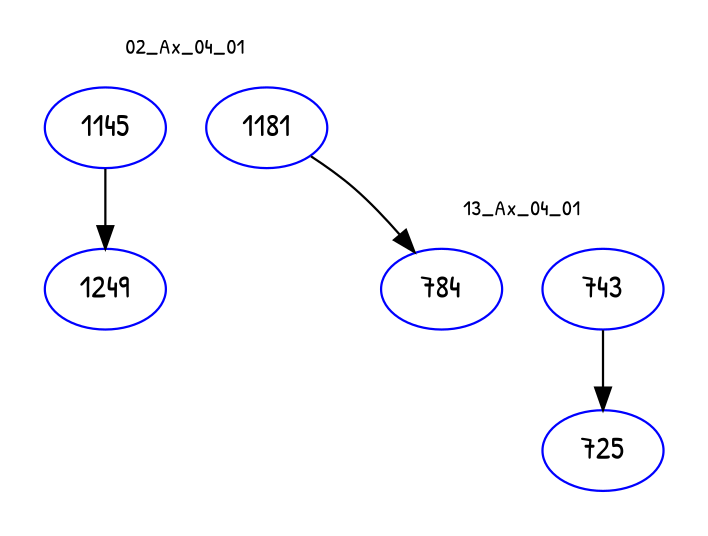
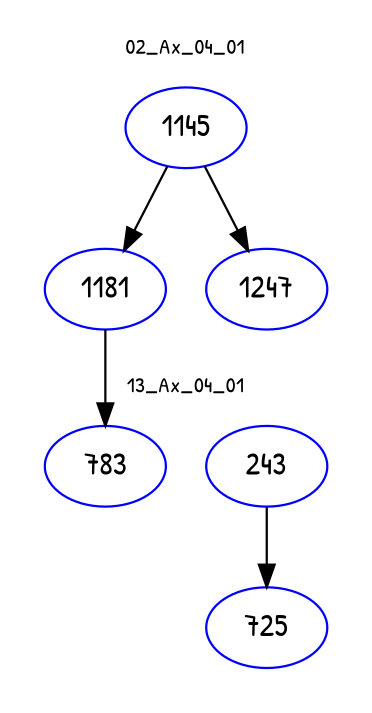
none -> (151, 198)
(105, 289) -> (267, 289)
(442, 289) -> (105, 466)
(603, 289) -> (267, 466)
